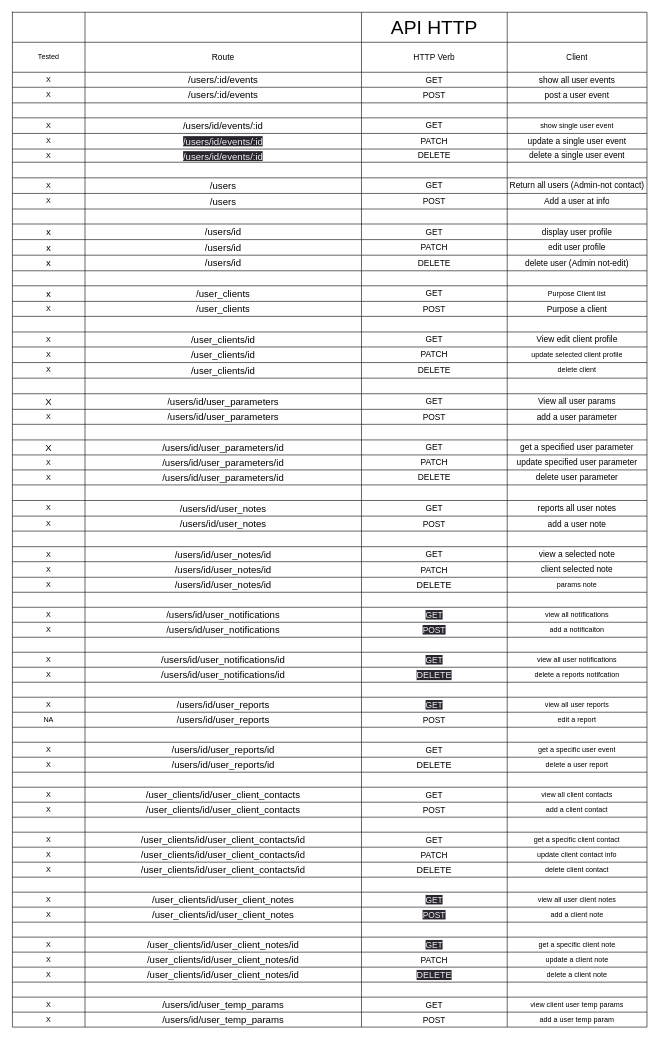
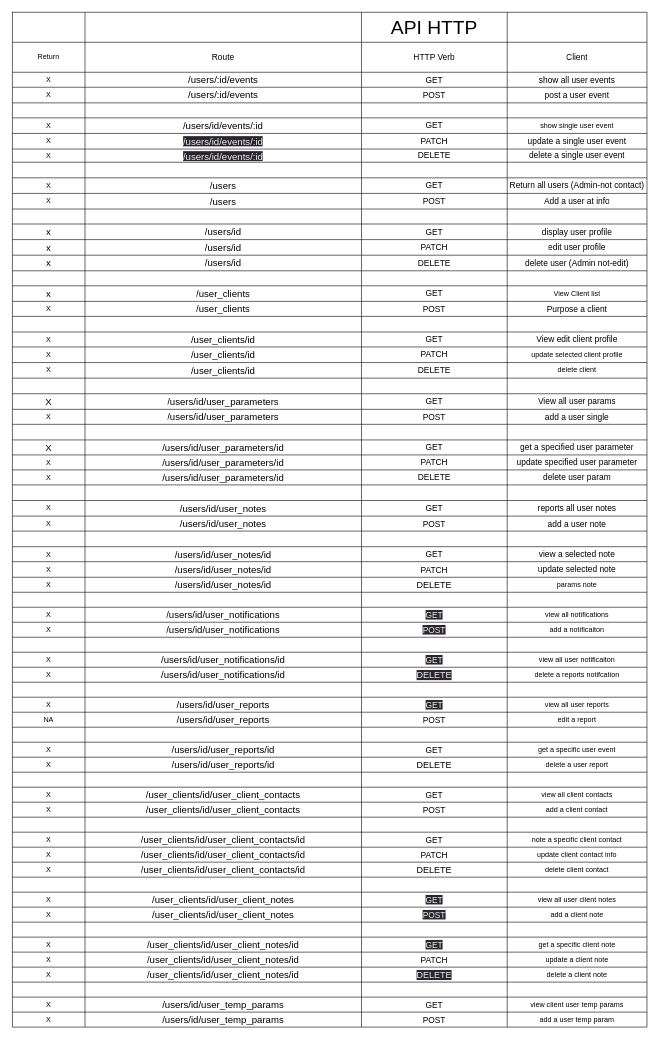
(49, 57) -> (49, 57)
(577, 294) -> (577, 294)
(577, 417) -> (577, 417)
(577, 478) -> (577, 478)
(577, 570) -> (577, 570)
(577, 660) -> (577, 660)
(577, 840) -> (577, 840)
